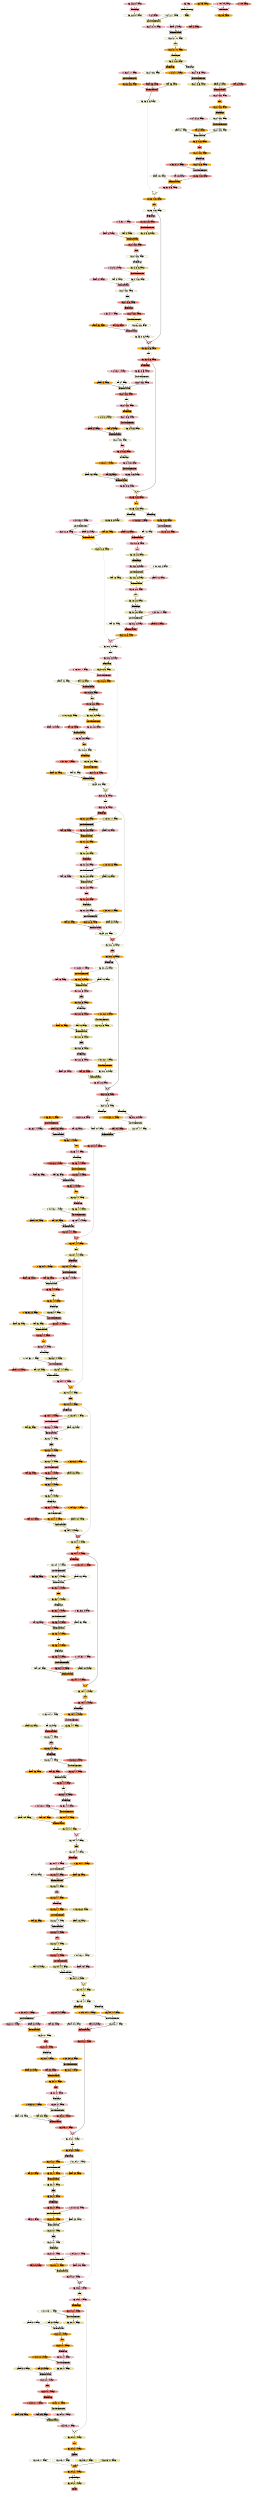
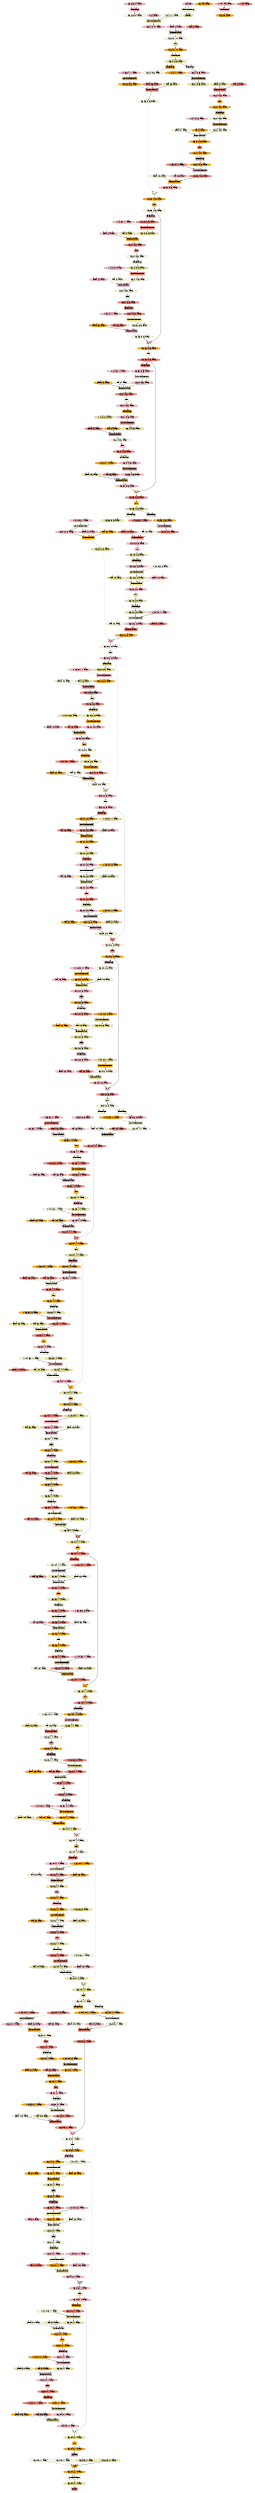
(187, 15) -> (188, 15)
(51, 1117) -> (51, 1117)
